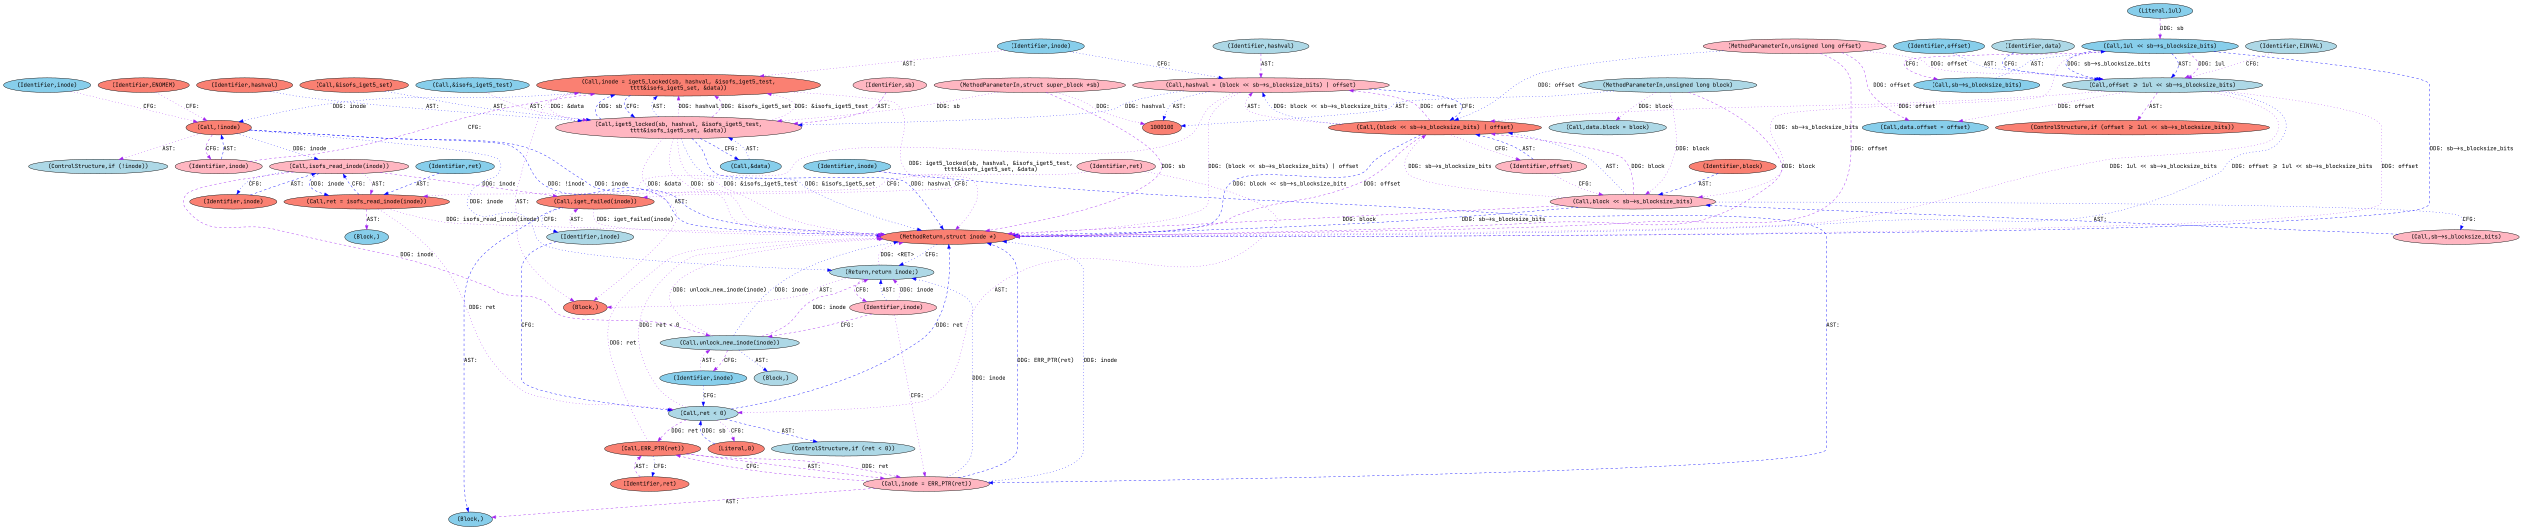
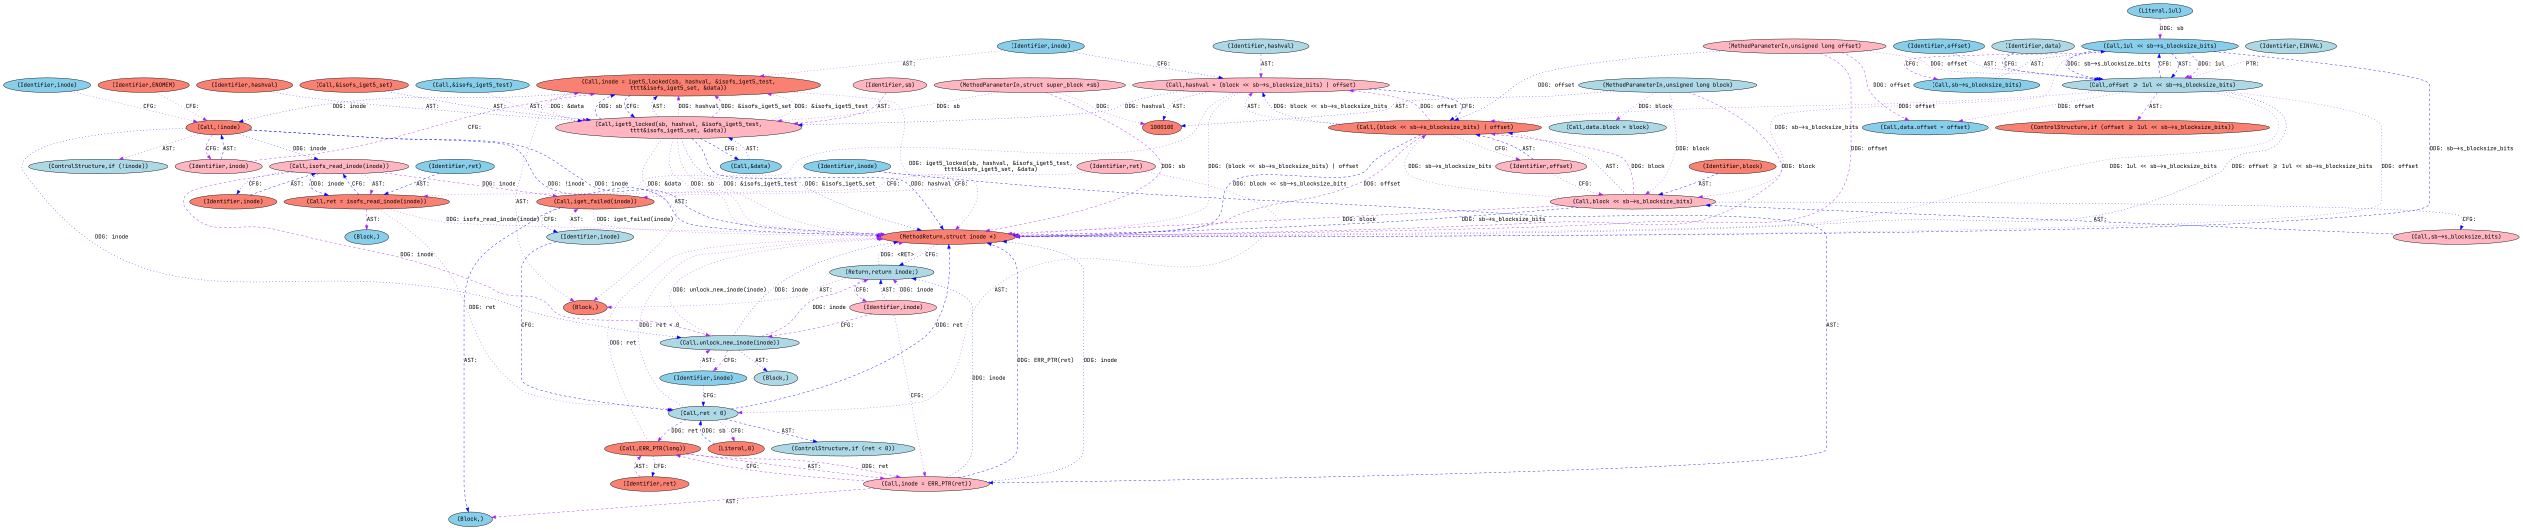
(2255, 64) -> (2255, 64)
none -> (2159, 68)
(497, 214) -> (244, 282)
(653, 449) -> (653, 449)
